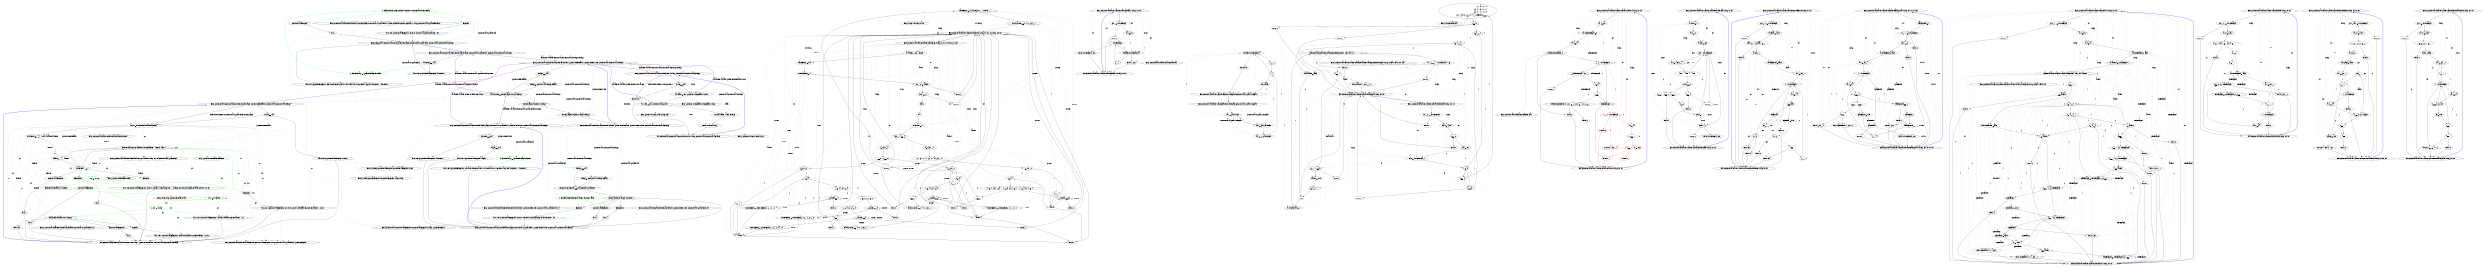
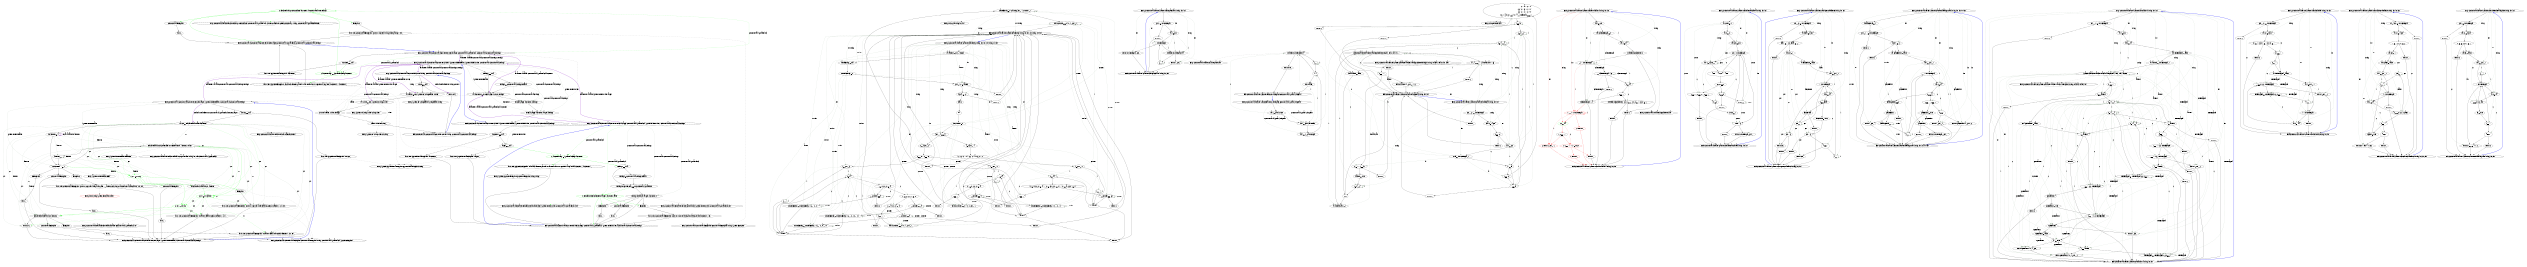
none -> (1595, 66)
(1924, 75) -> none
(609, 107) -> (509, 106)
